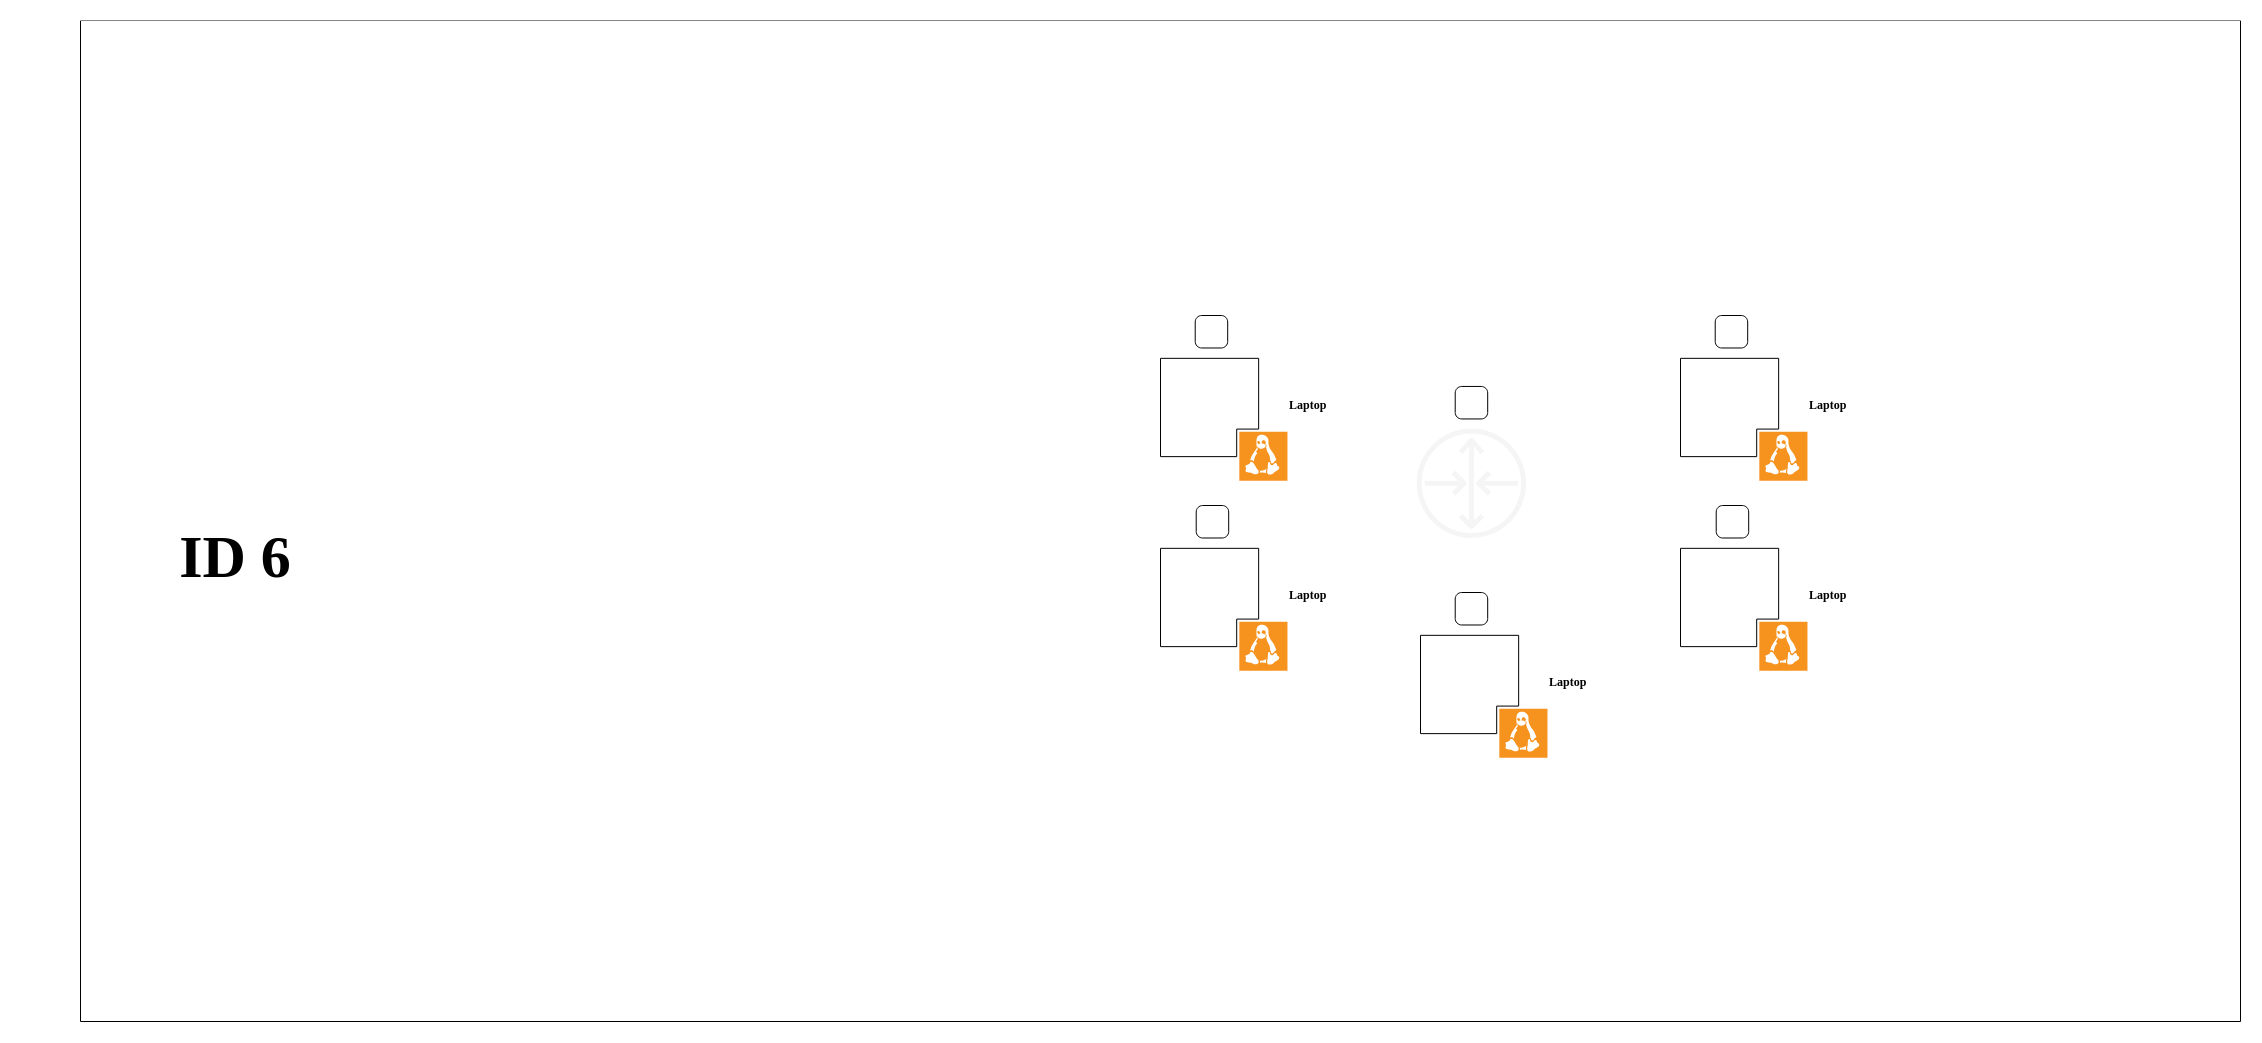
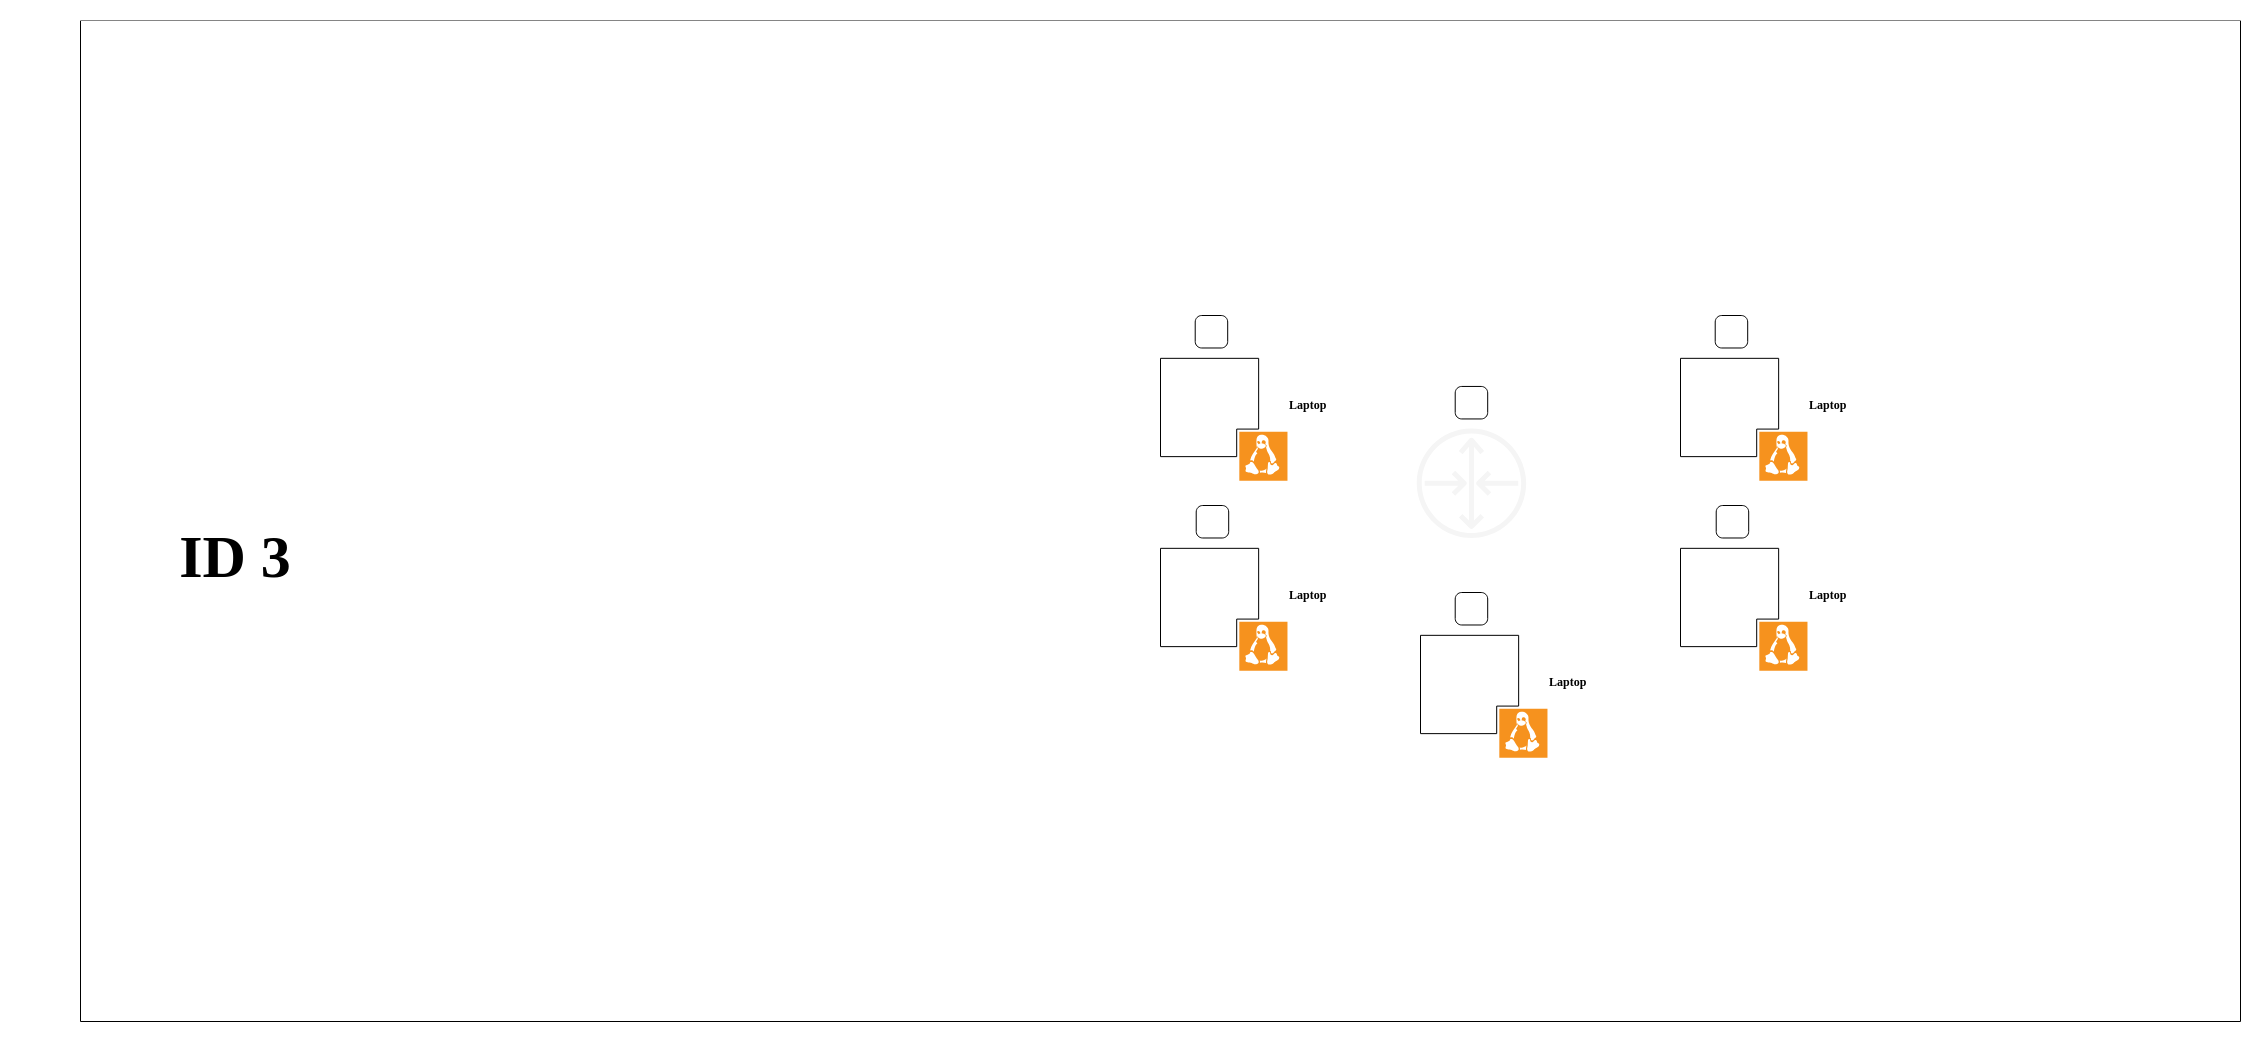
(236, 557) -> (236, 557)
